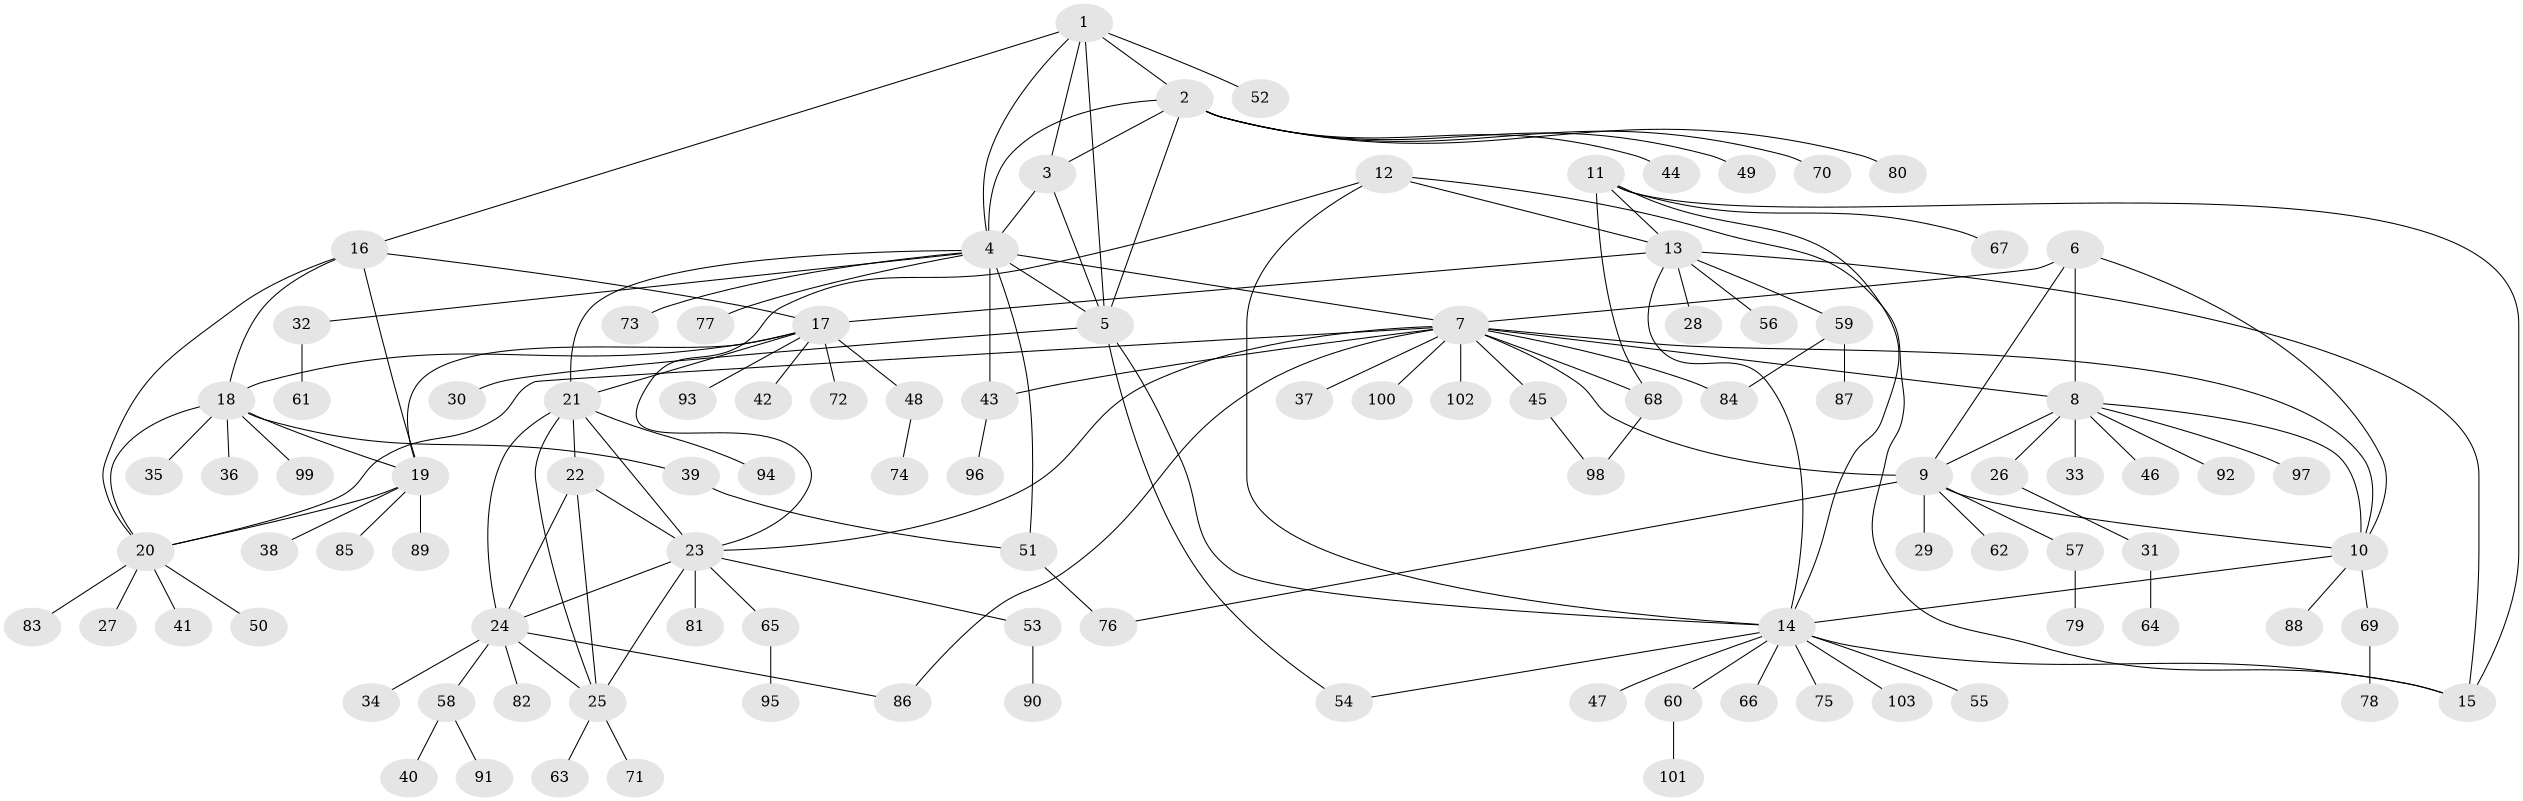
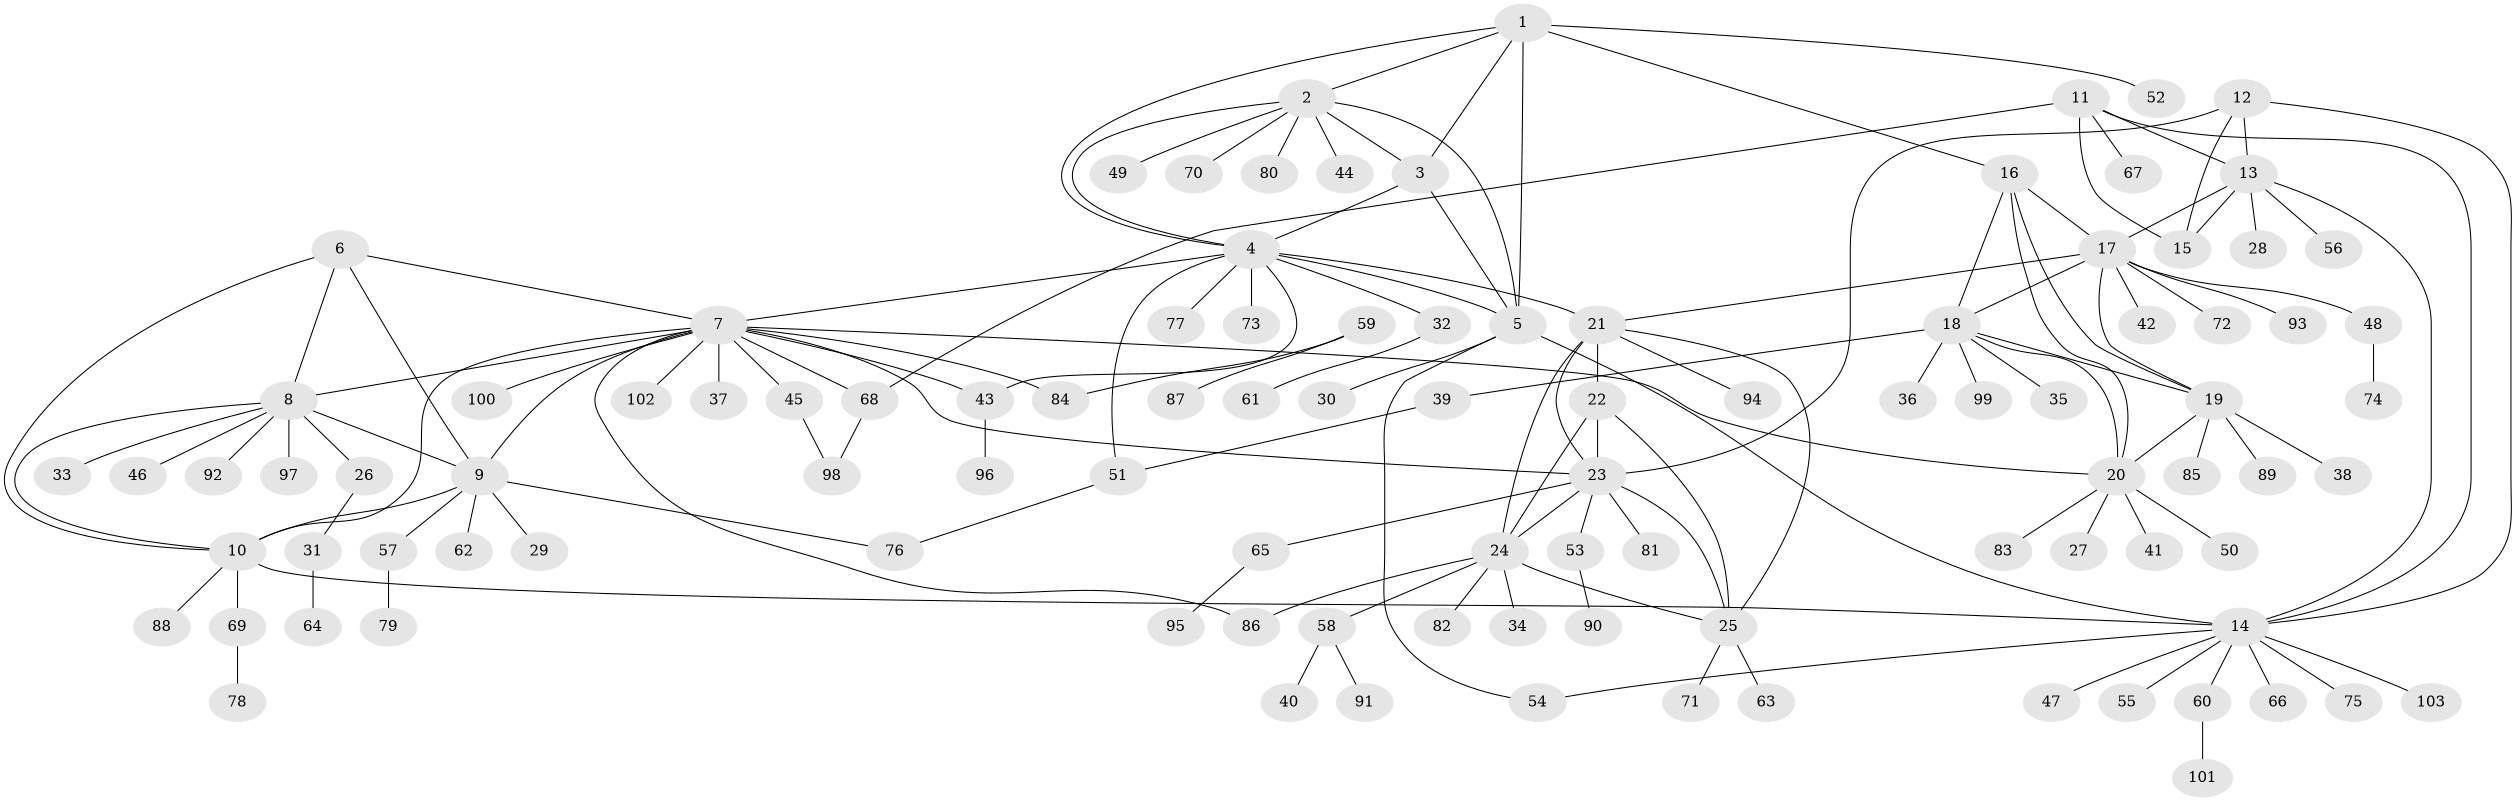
(1760, 286) -> none
(2080, 664) -> none
